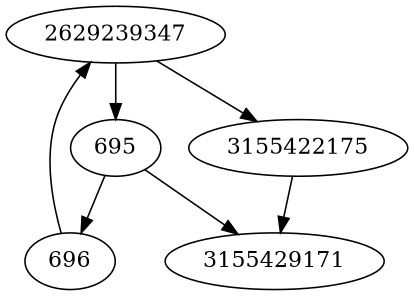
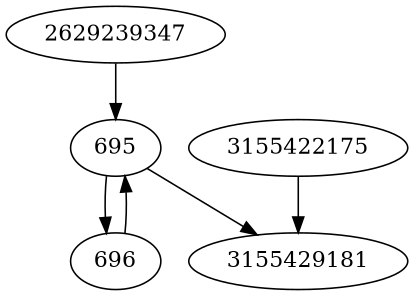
(200, 87) -> none
(50, 151) -> (126, 213)
(275, 261) -> (298, 261)
